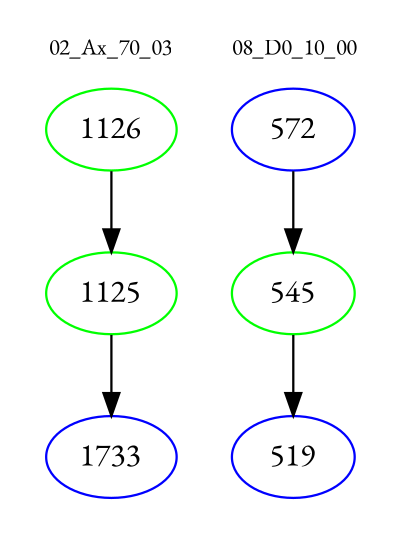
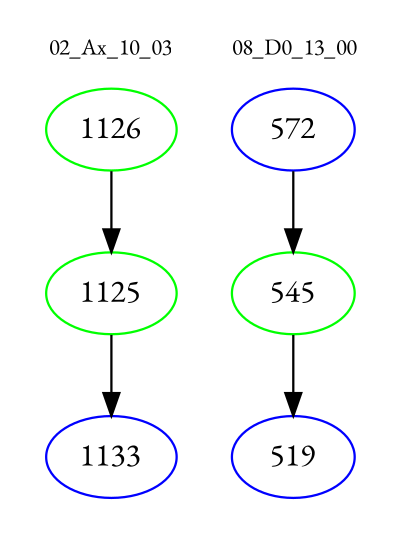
(111, 49) -> (111, 49)
(294, 49) -> (294, 49)
(111, 457) -> (111, 457)
